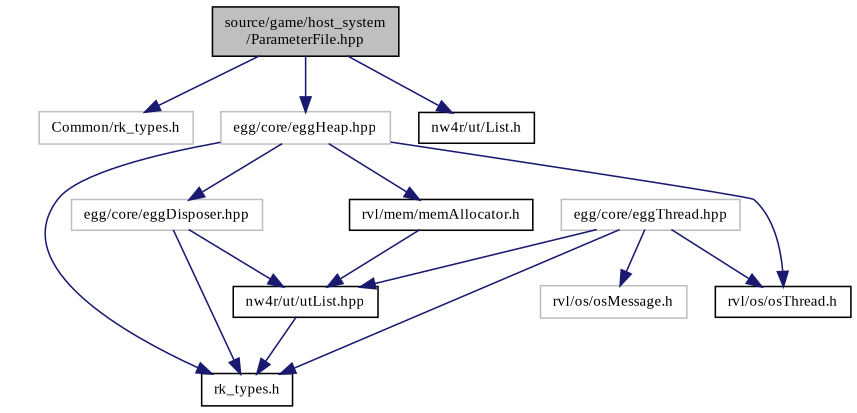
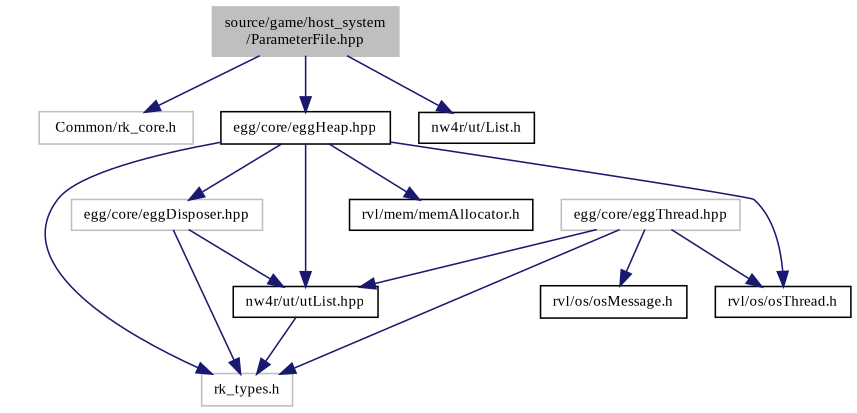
(306, 32) -> (306, 32)
(116, 128) -> (116, 128)
(306, 128) -> (306, 128)
(380, 254) -> (306, 208)
(614, 302) -> (614, 302)
(247, 390) -> (247, 390)
